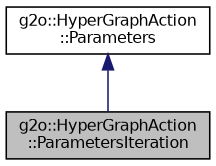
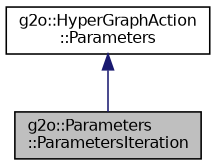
(108, 135) -> (108, 135)
